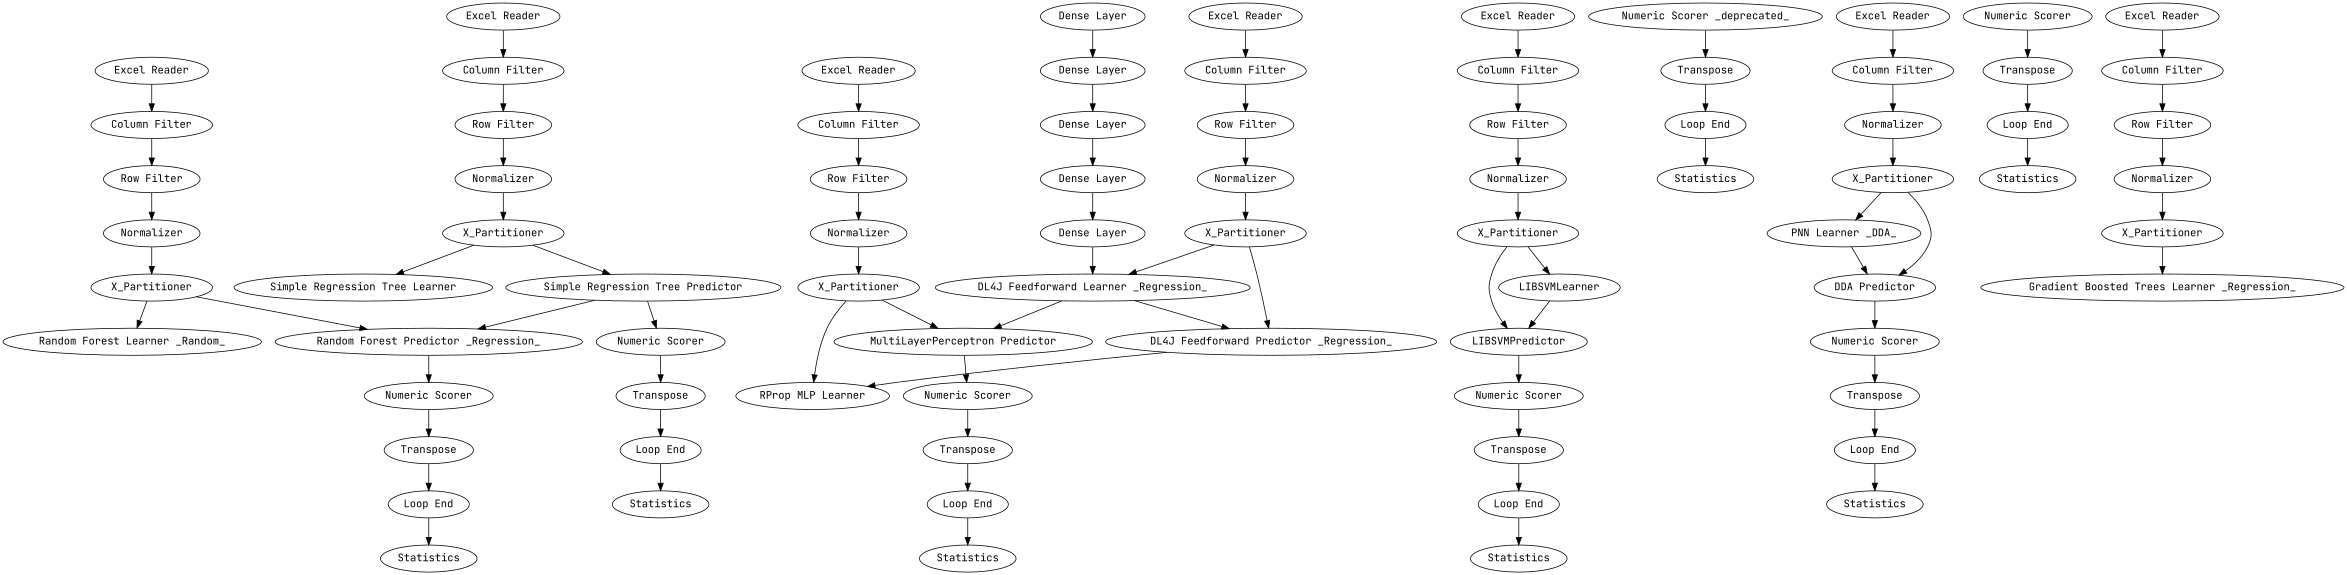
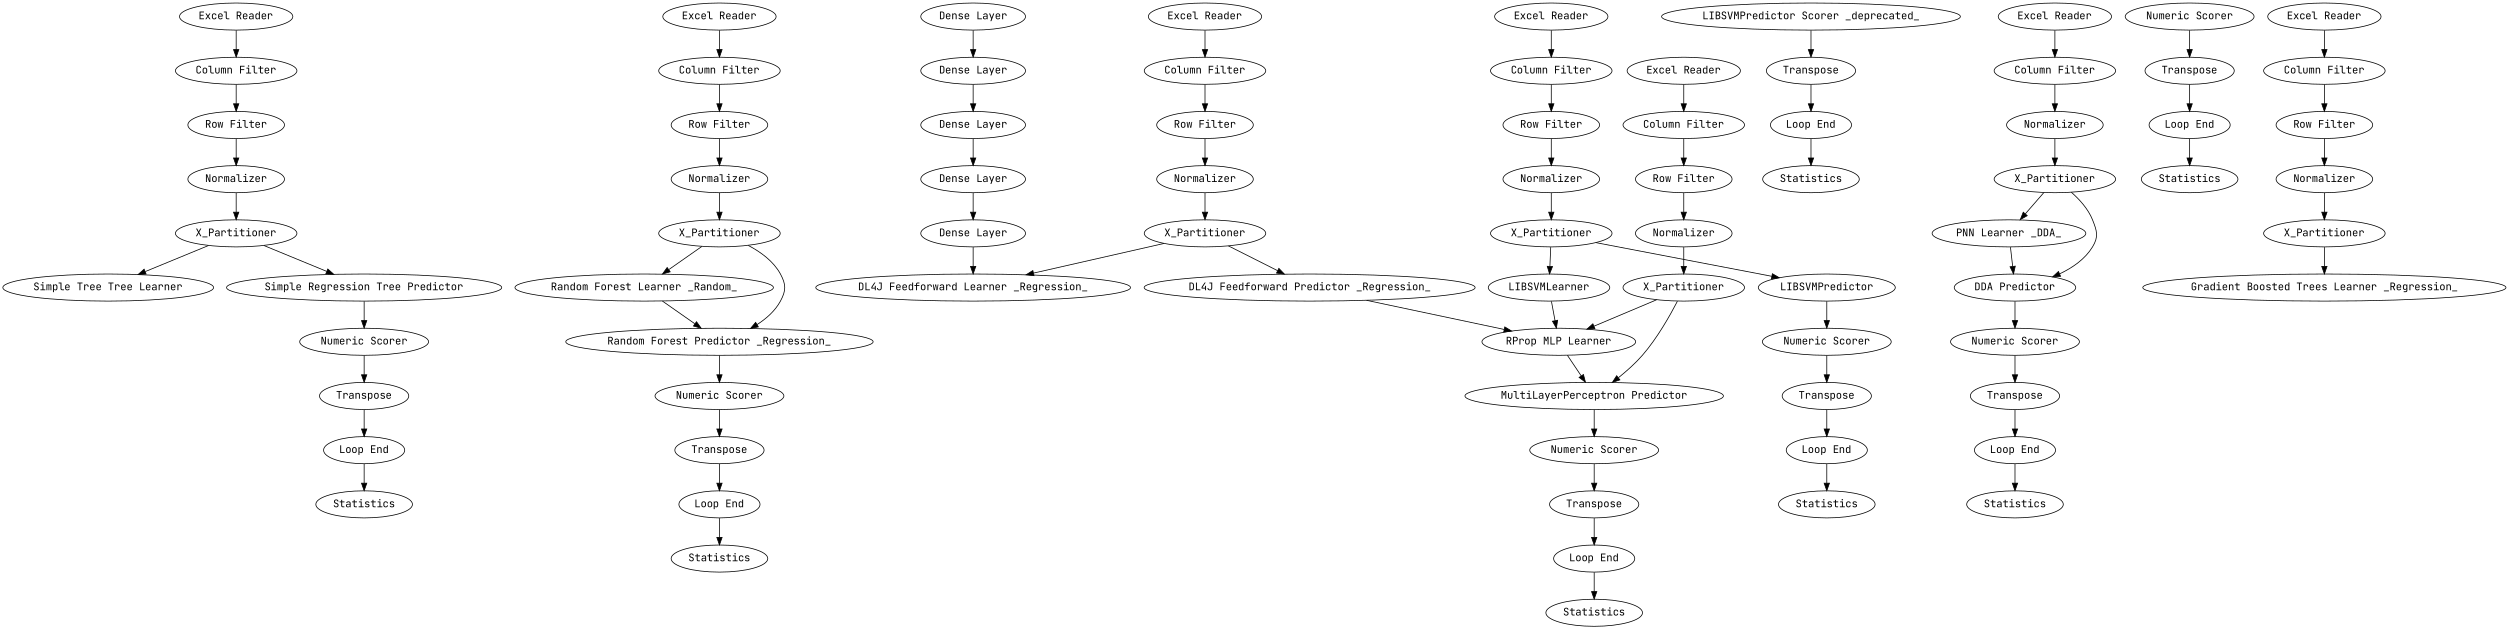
(1705, 17) -> (1811, 17)
(363, 288) -> (108, 288)
(1542, 311) -> (1553, 311)
(1031, 313) -> (1574, 366)
(540, 314) -> (679, 312)
(1178, 314) -> none
